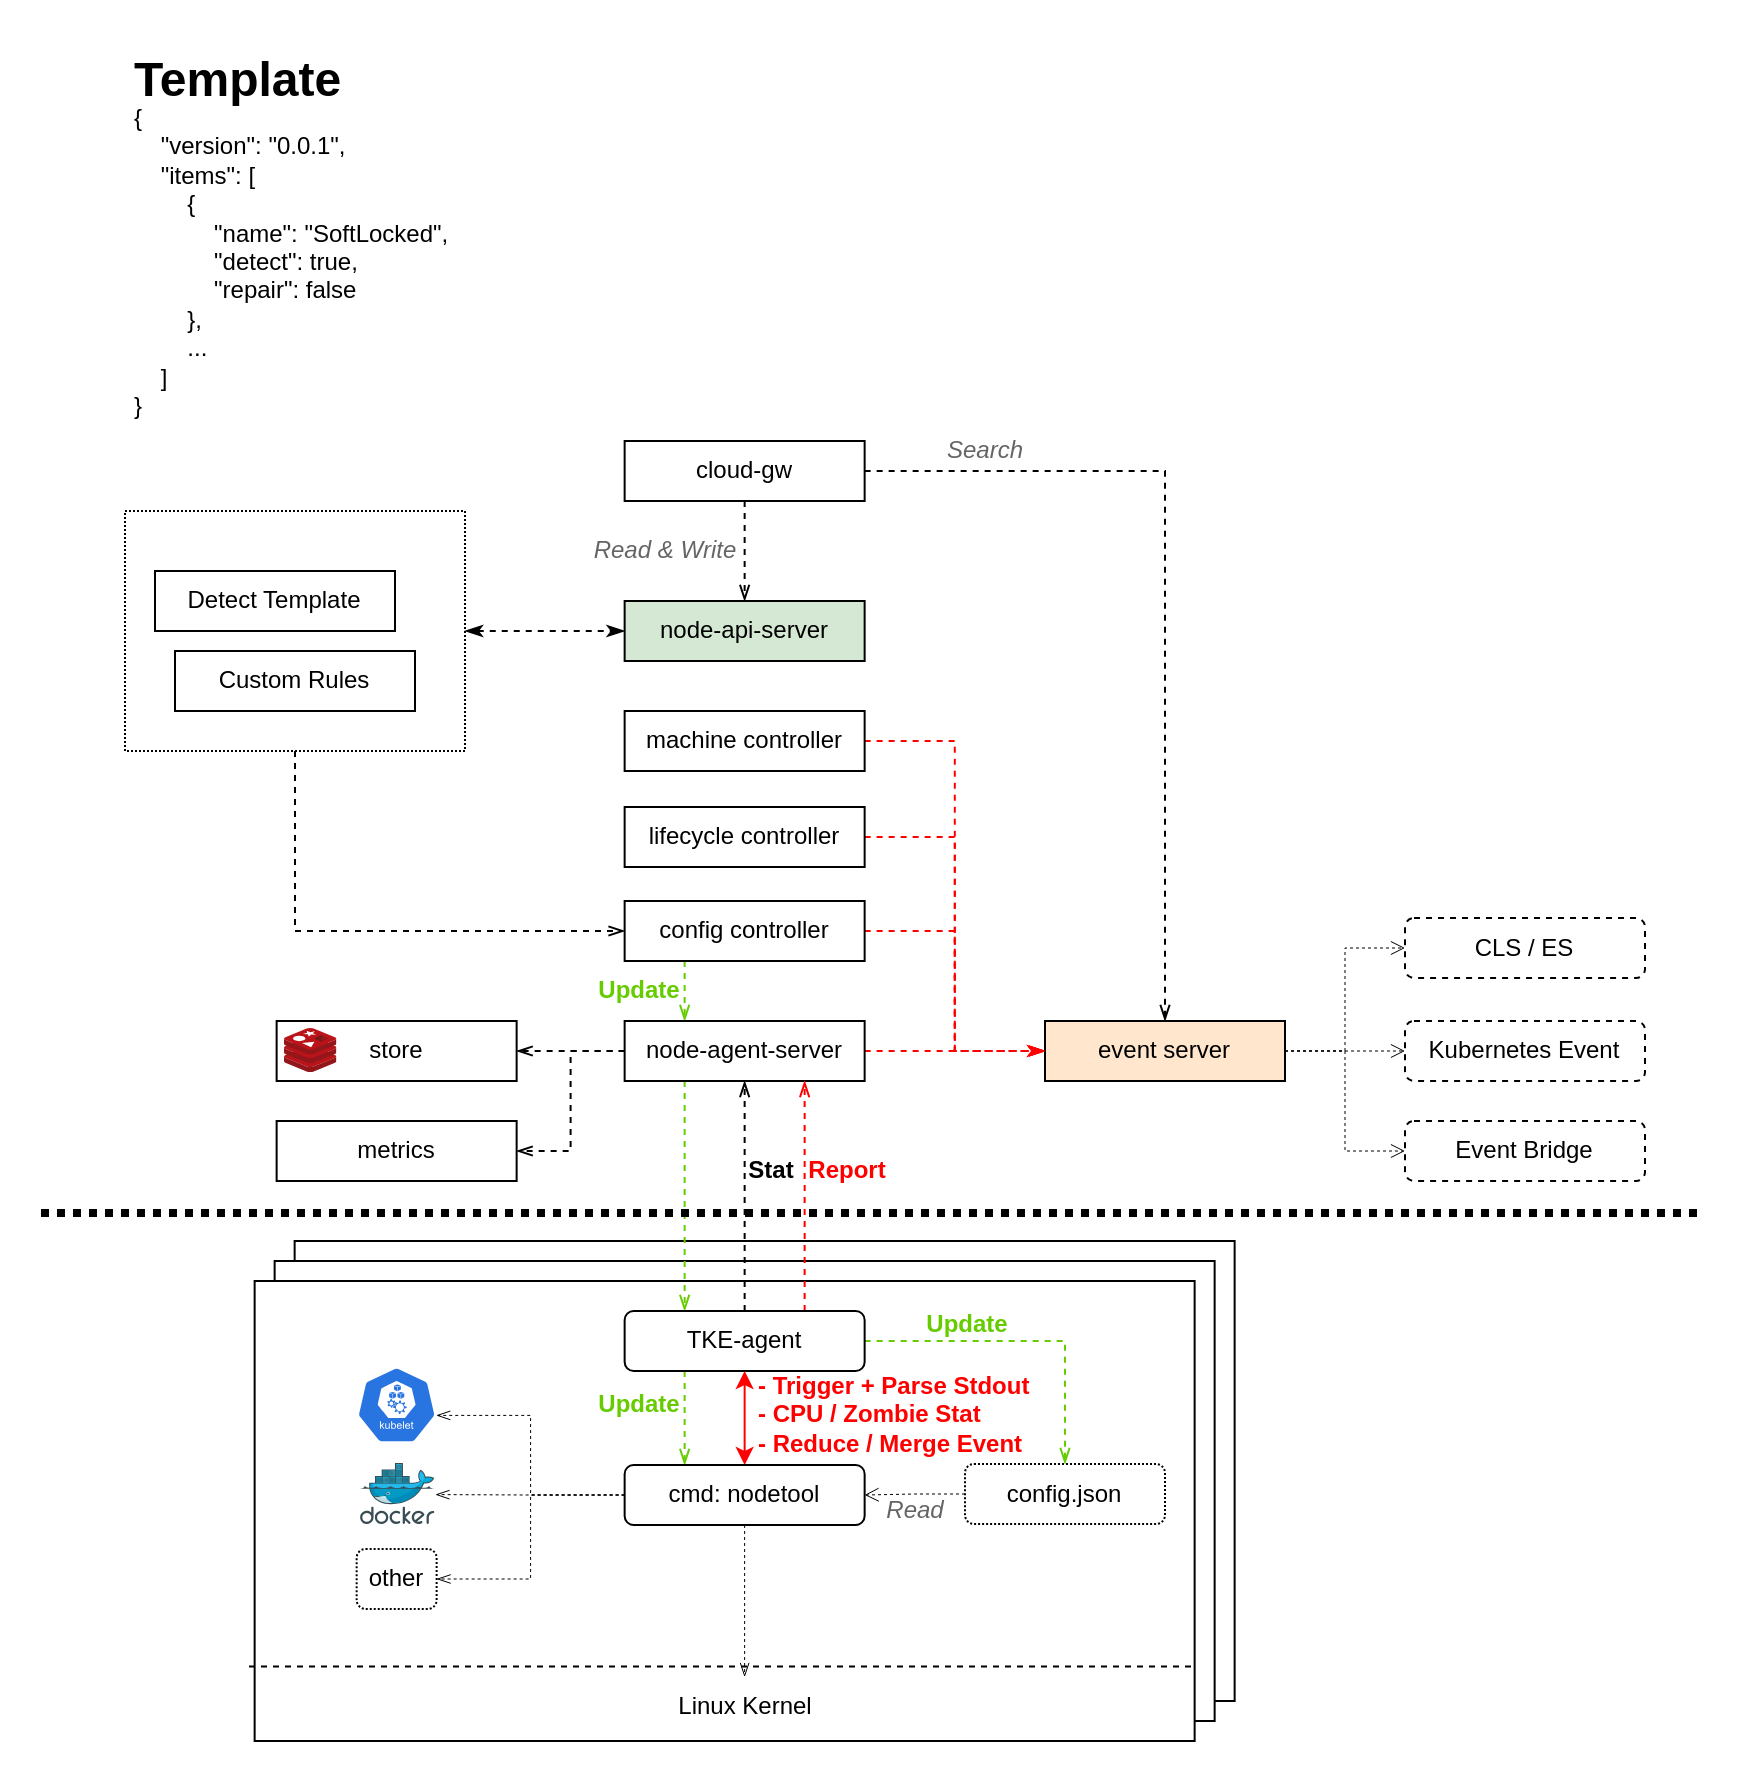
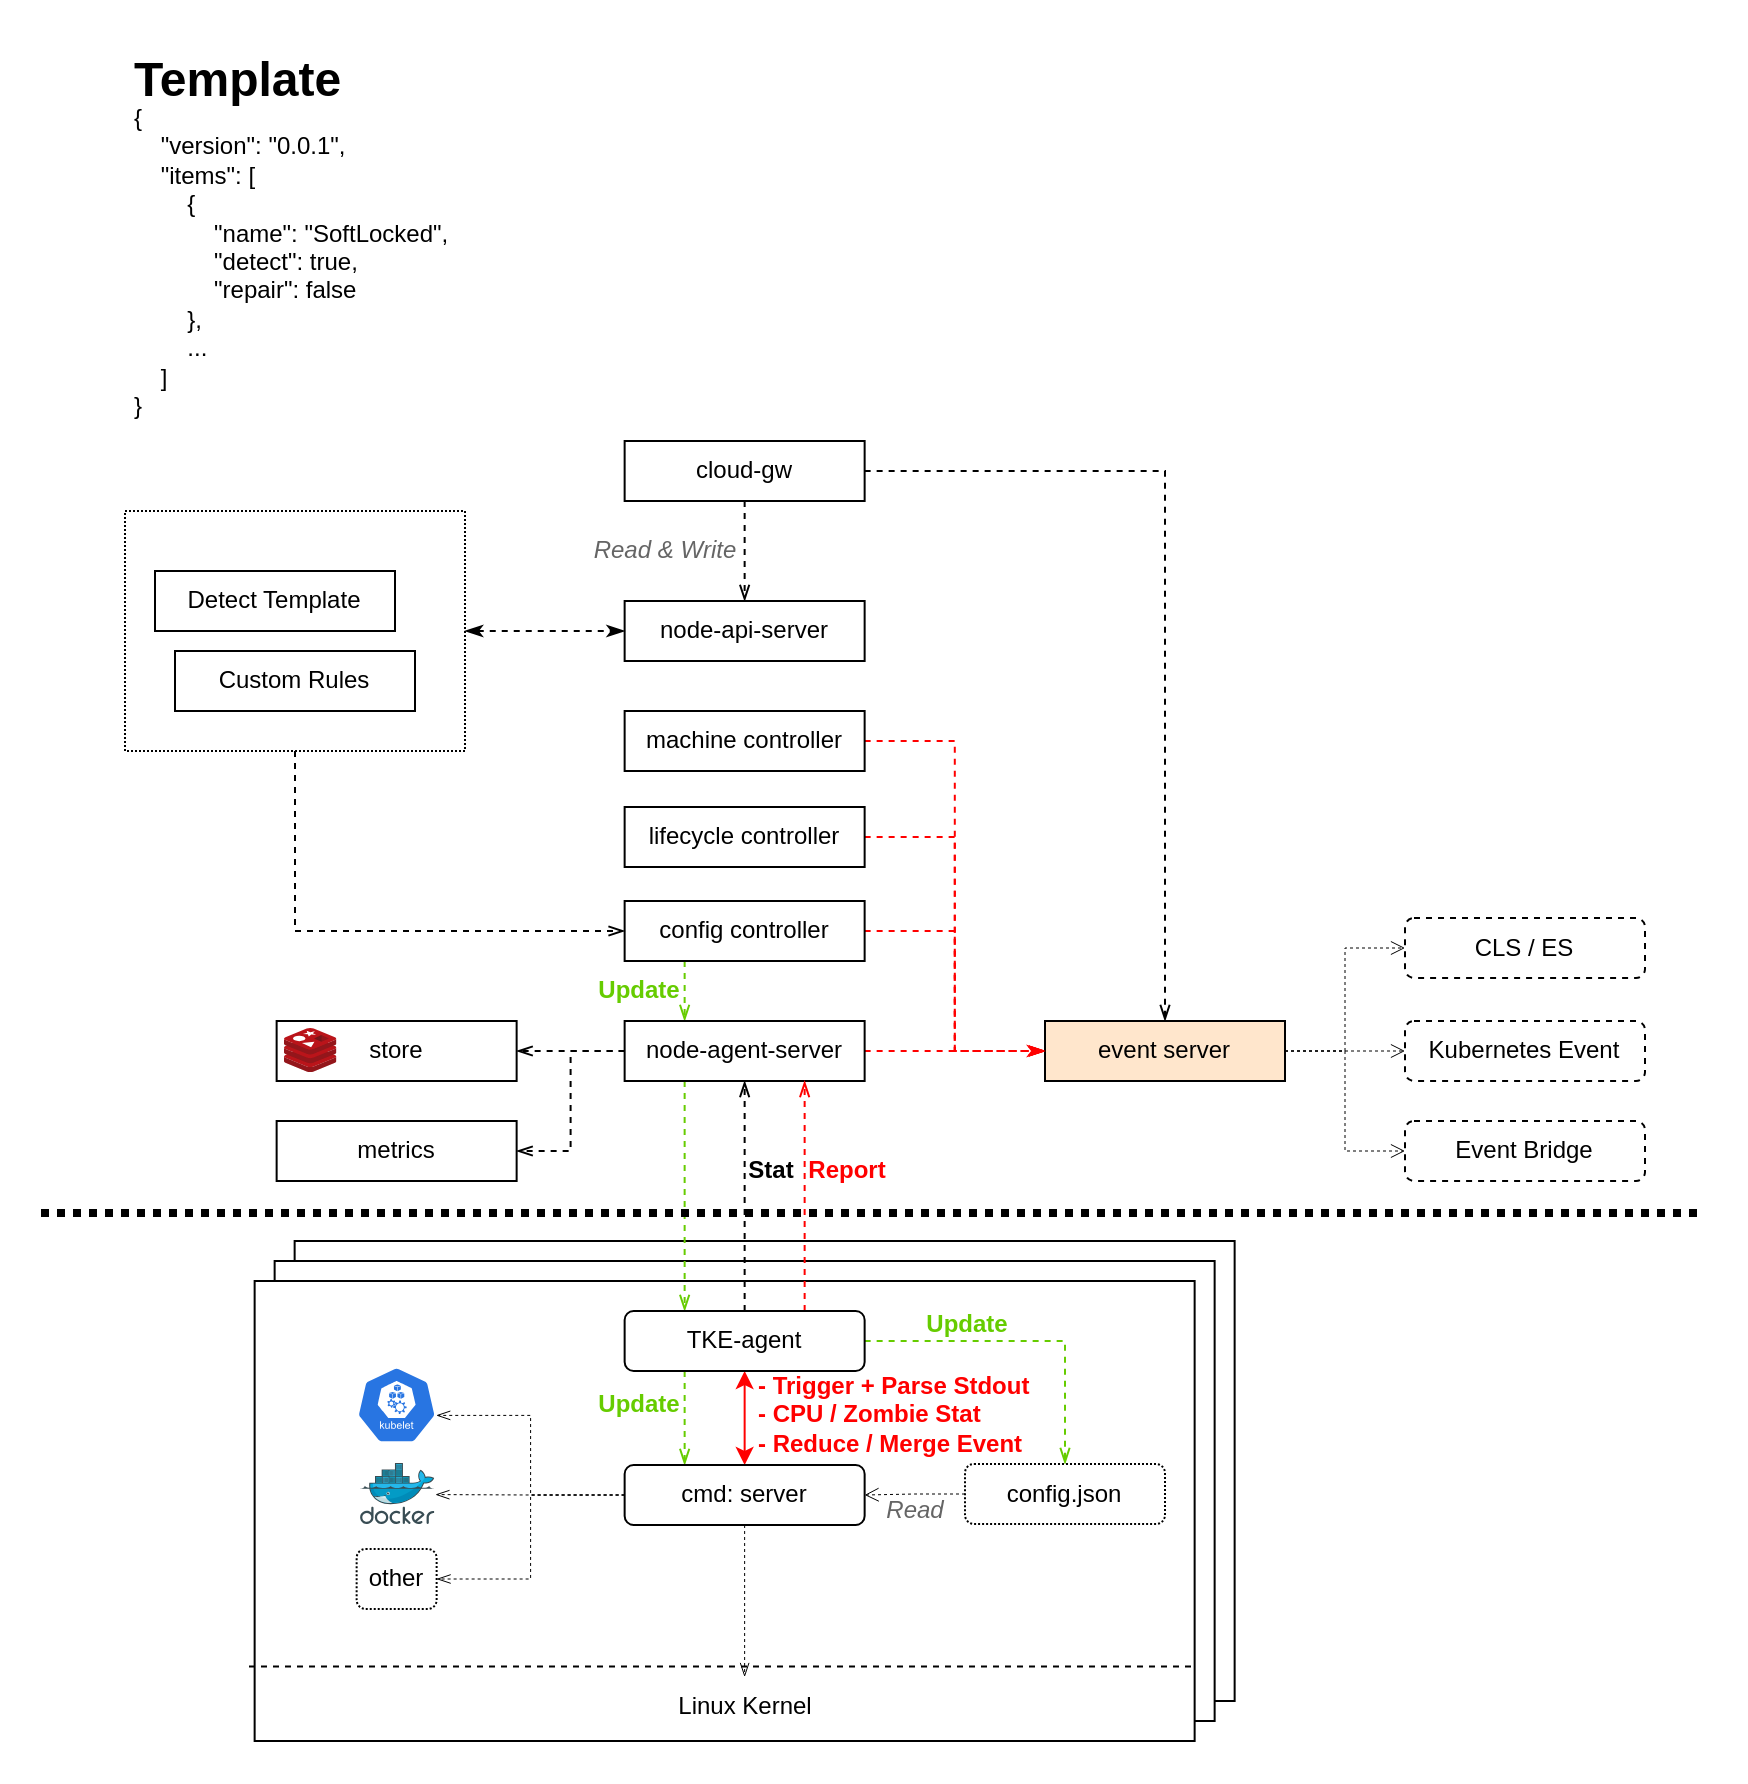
(985, 451) -> none
(745, 631) -> (745, 631)
(745, 1495) -> (745, 1495)
